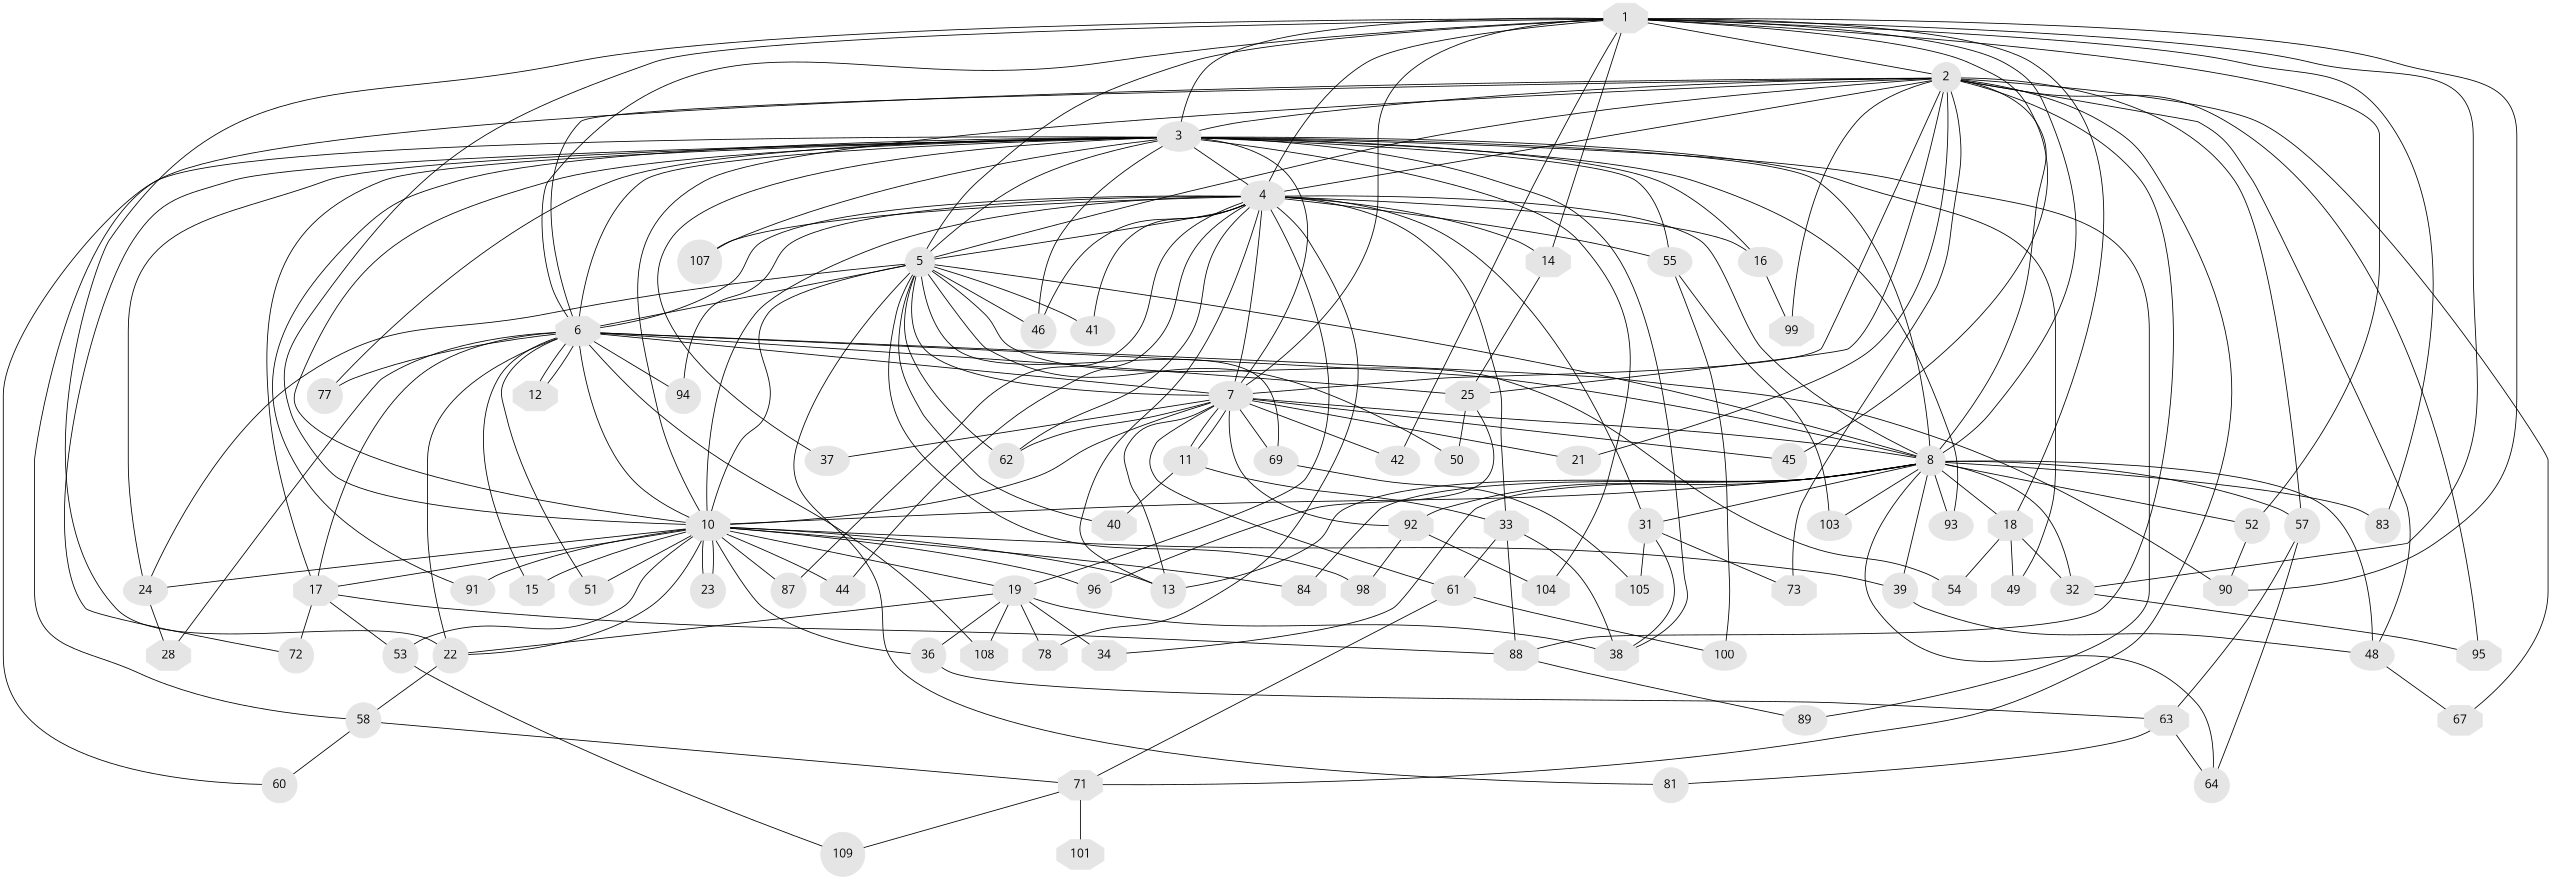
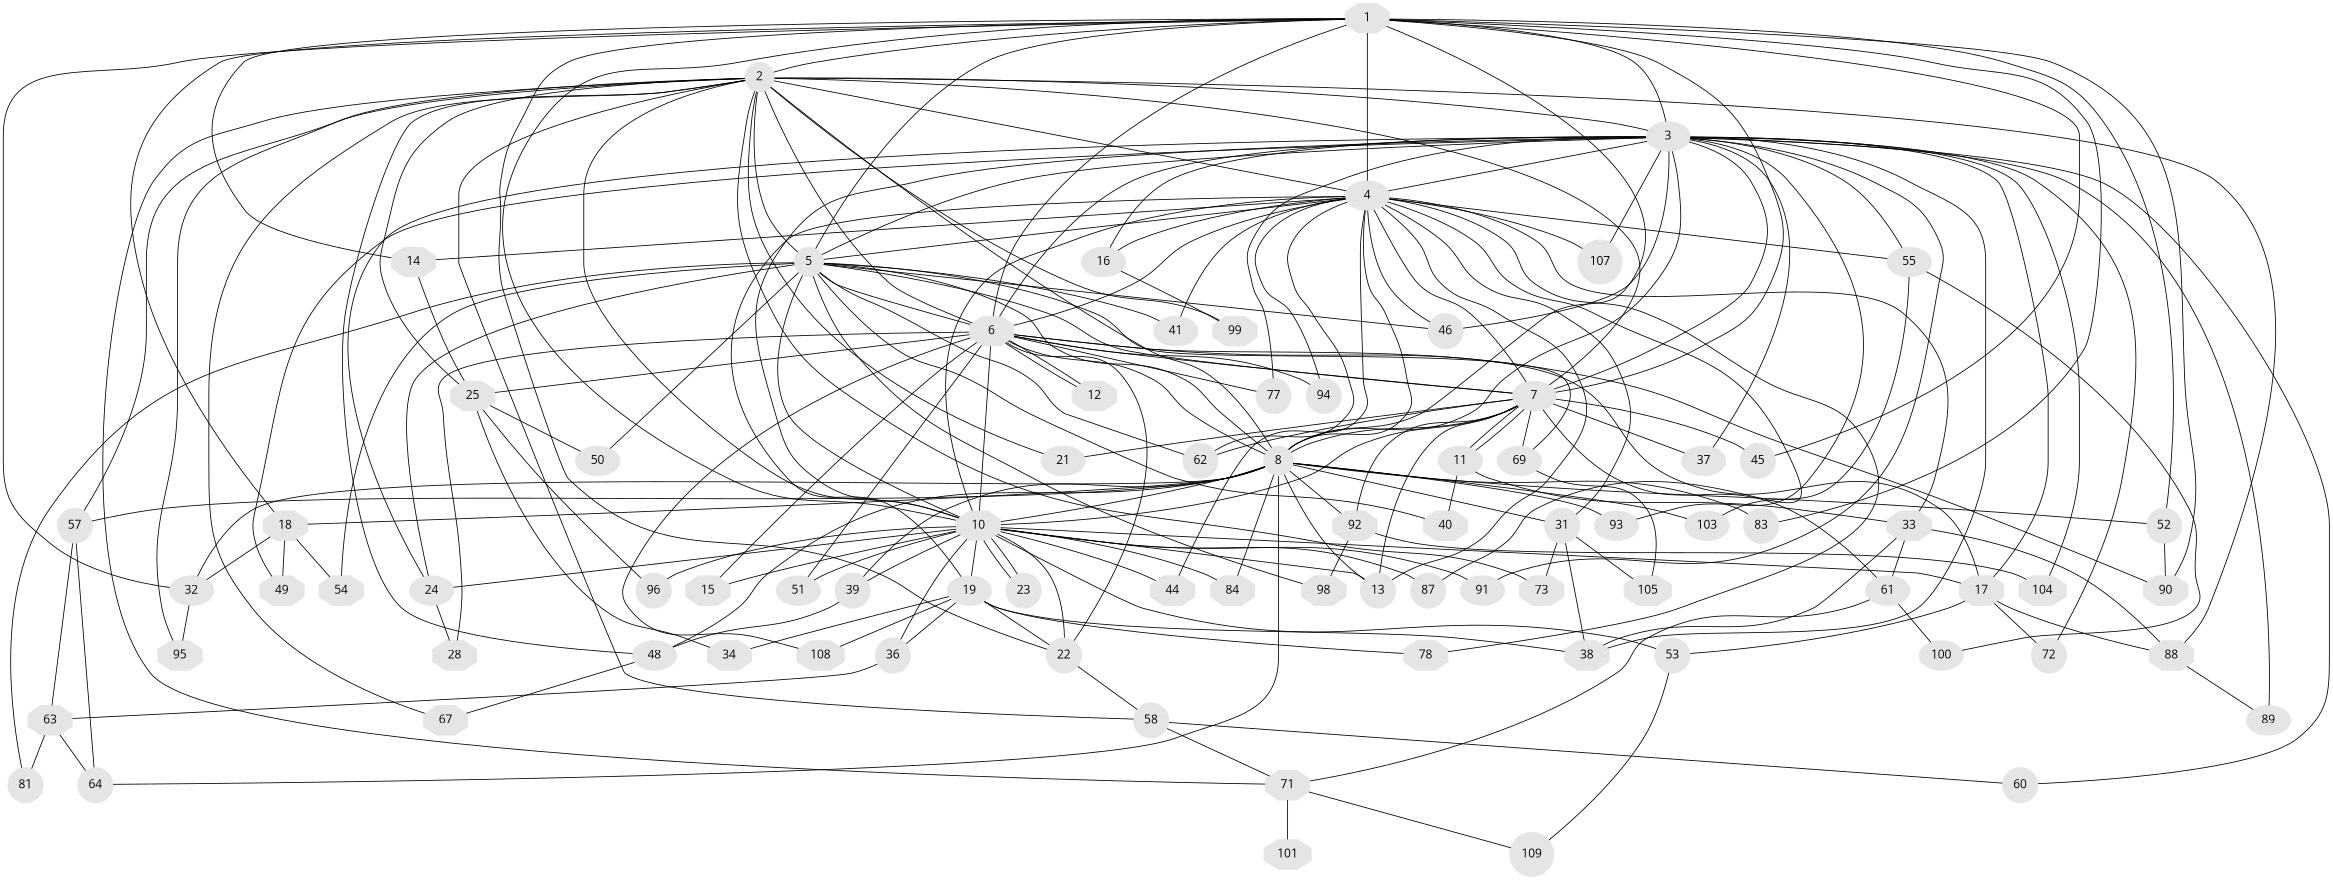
(1398, 461) -> none
(1476, 509) -> (559, 566)
